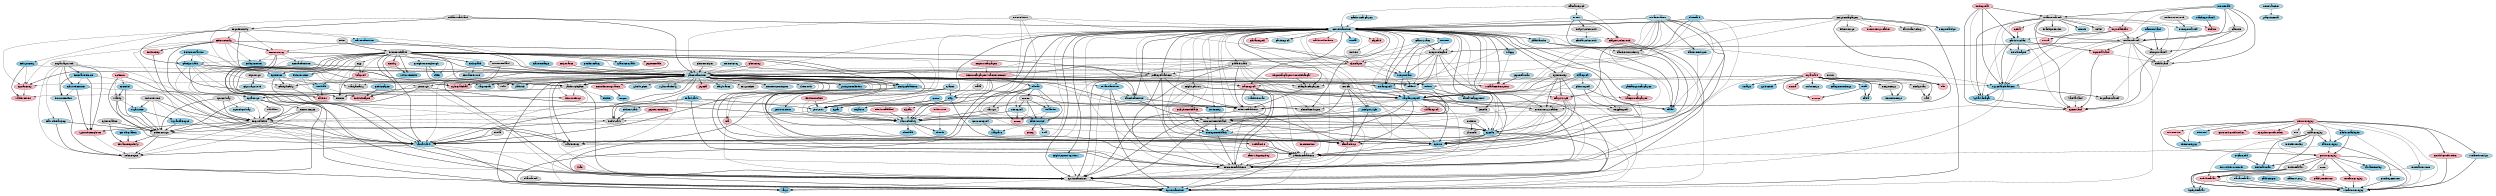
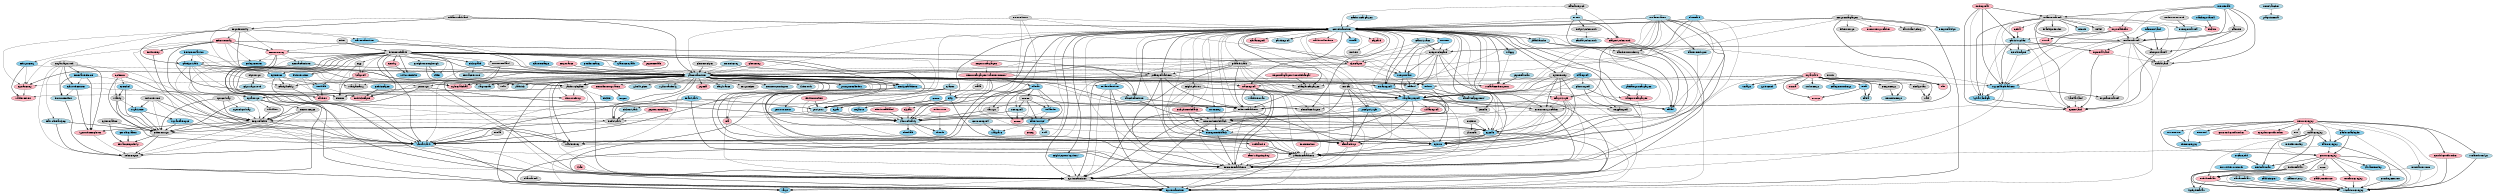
(2174, 133) -> (2174, 133)
